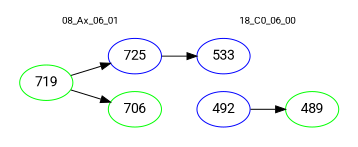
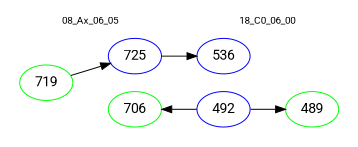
(91, 21) -> (91, 21)
(224, 56) -> (224, 56)
(86, 95) -> (183, 109)
